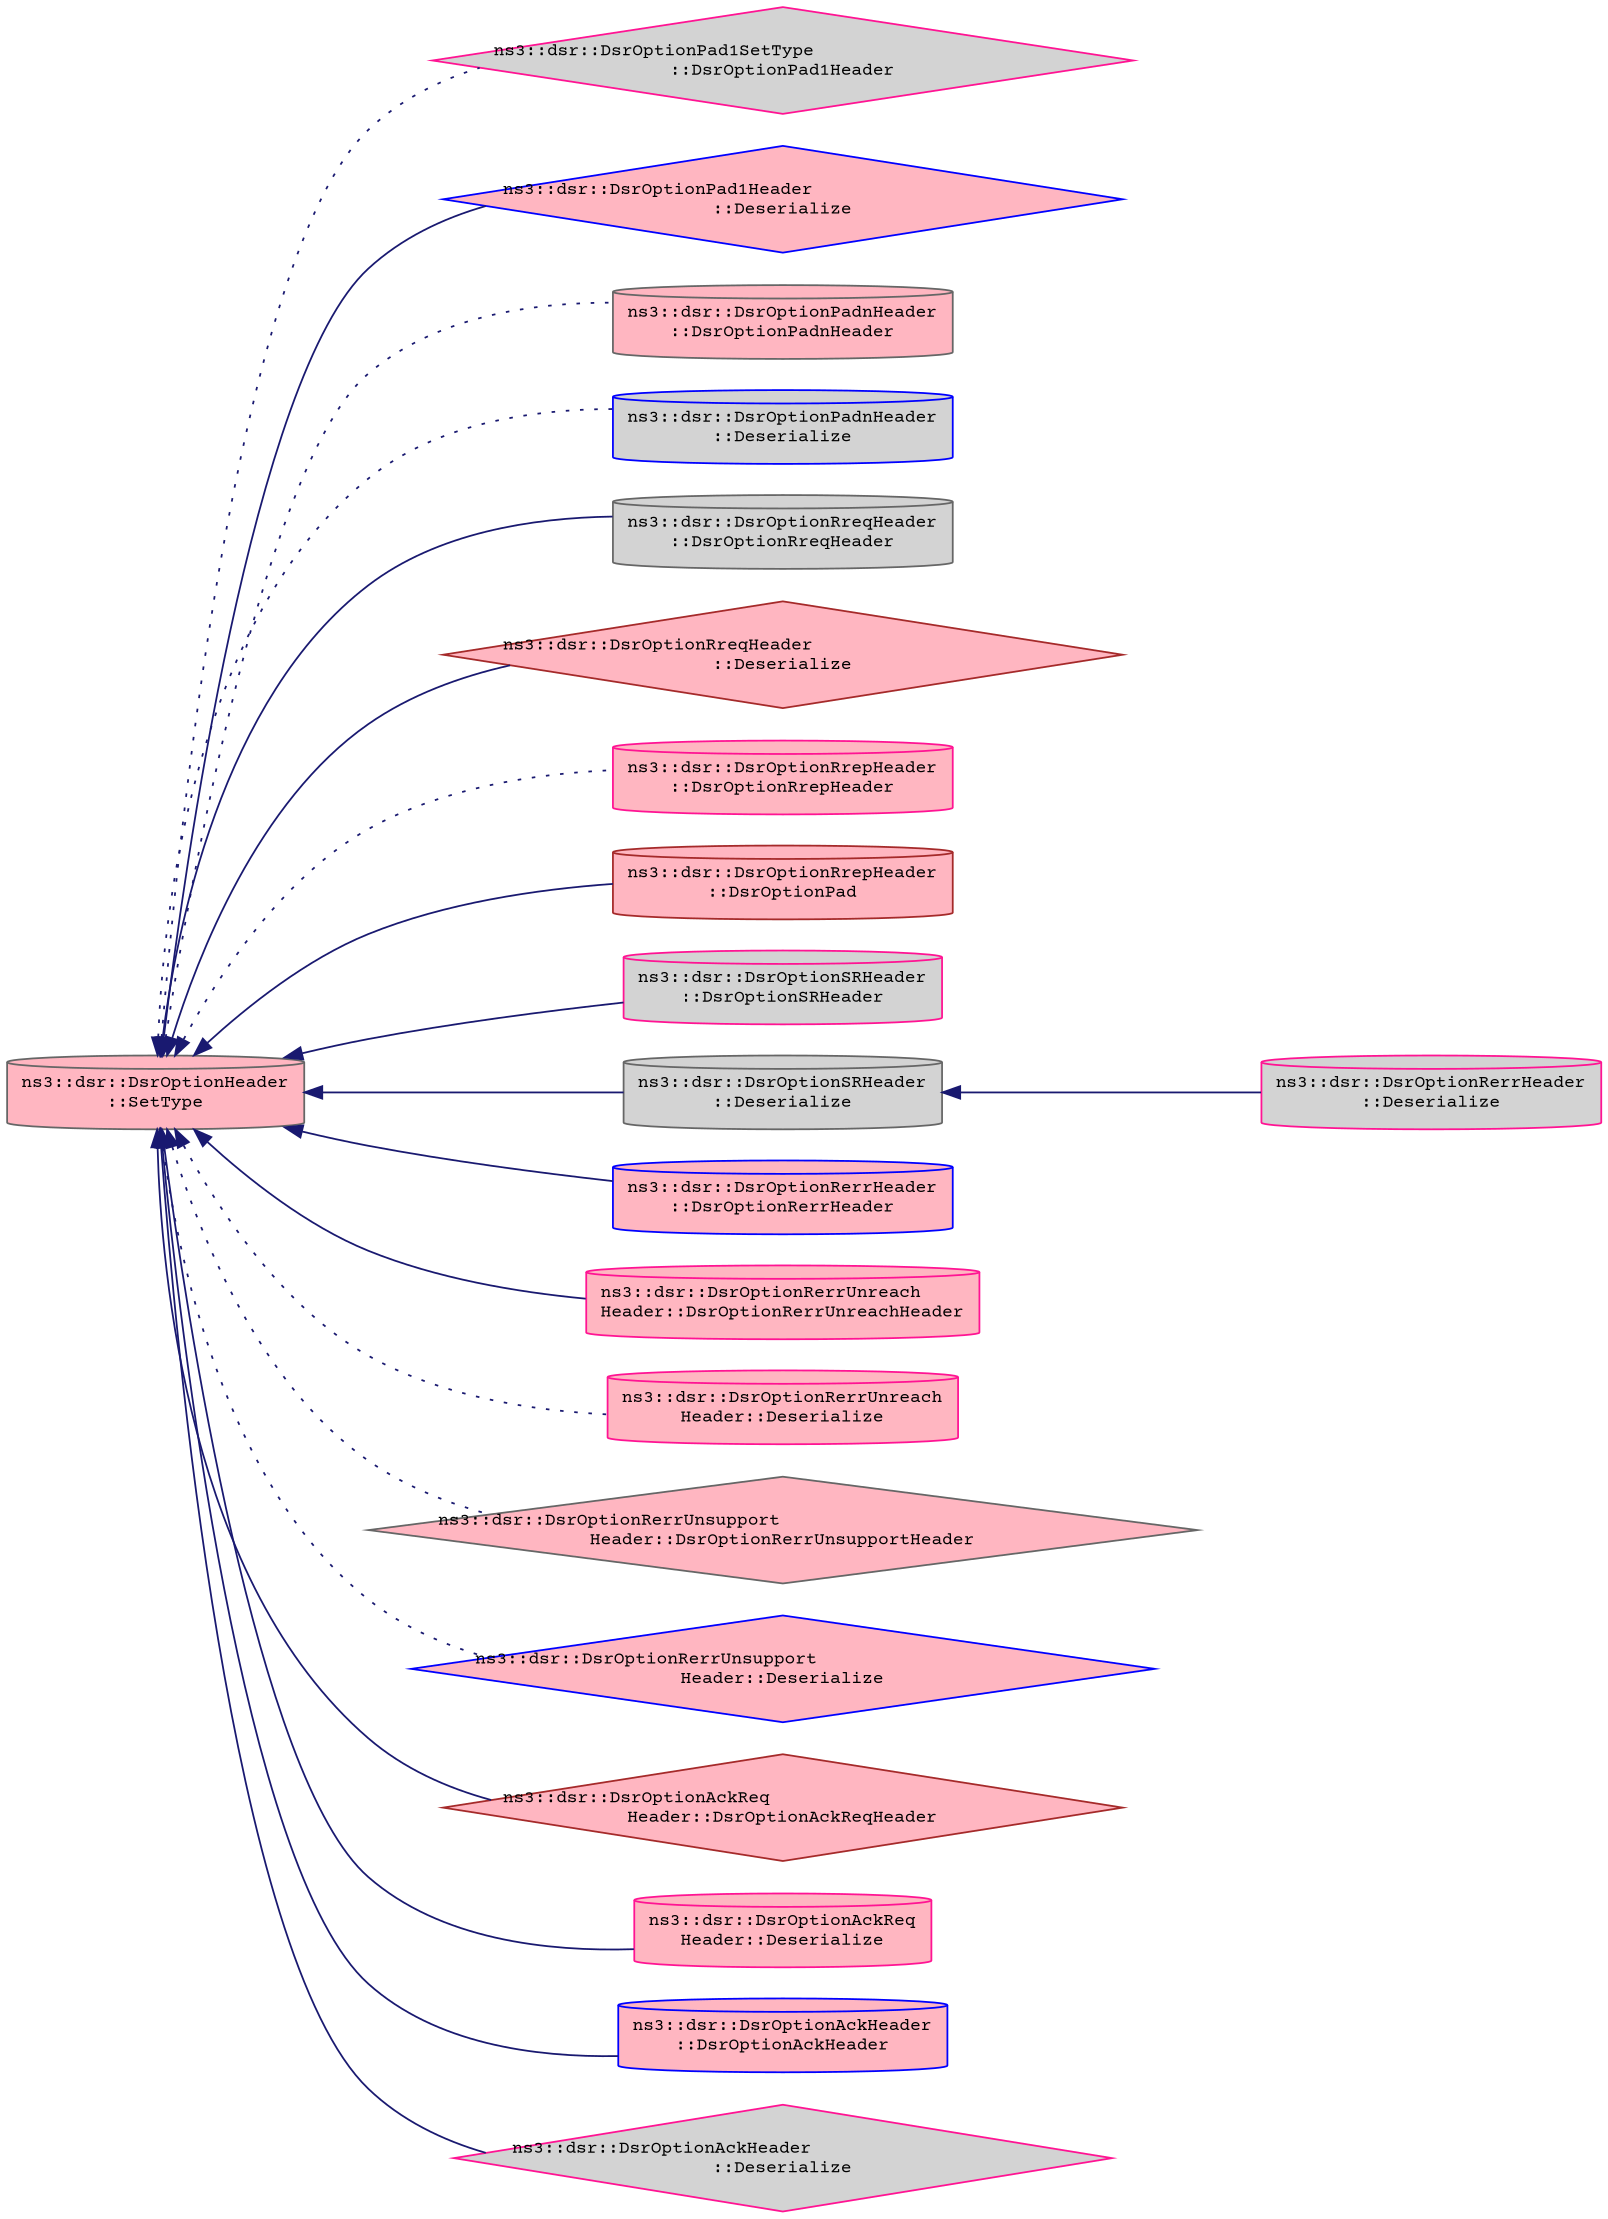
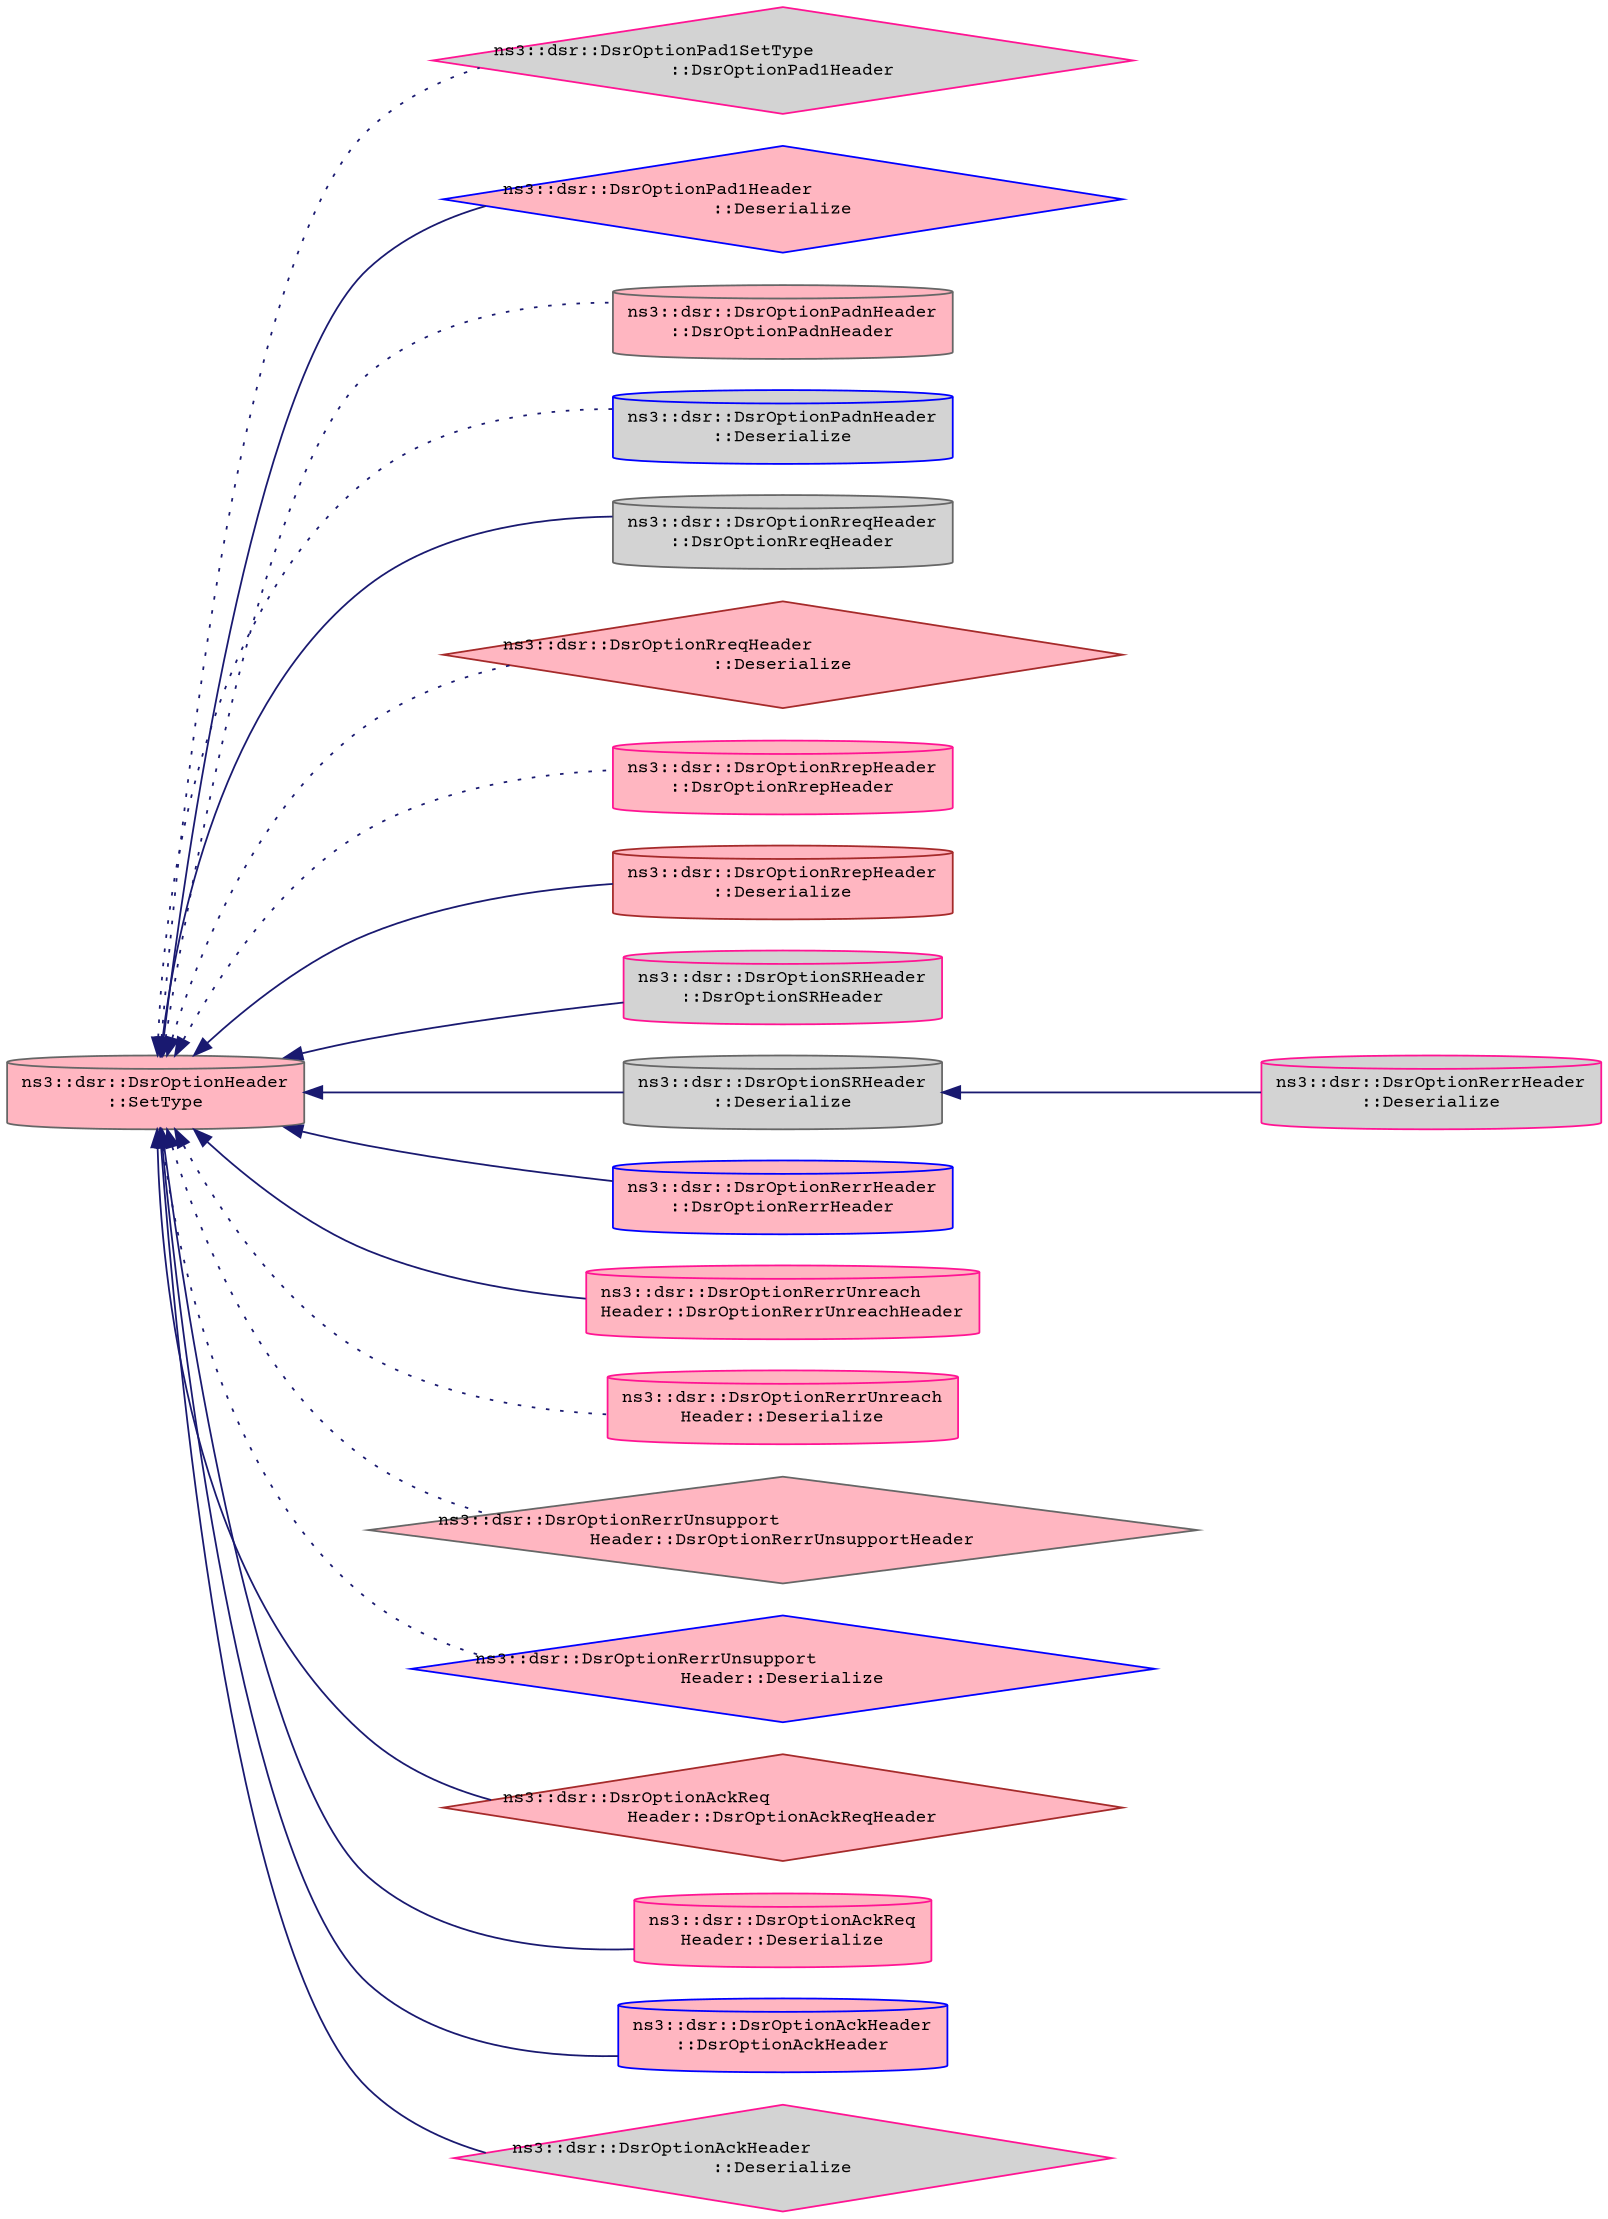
(289, 801) -> (289, 801)
(783, 882) -> (783, 882)
